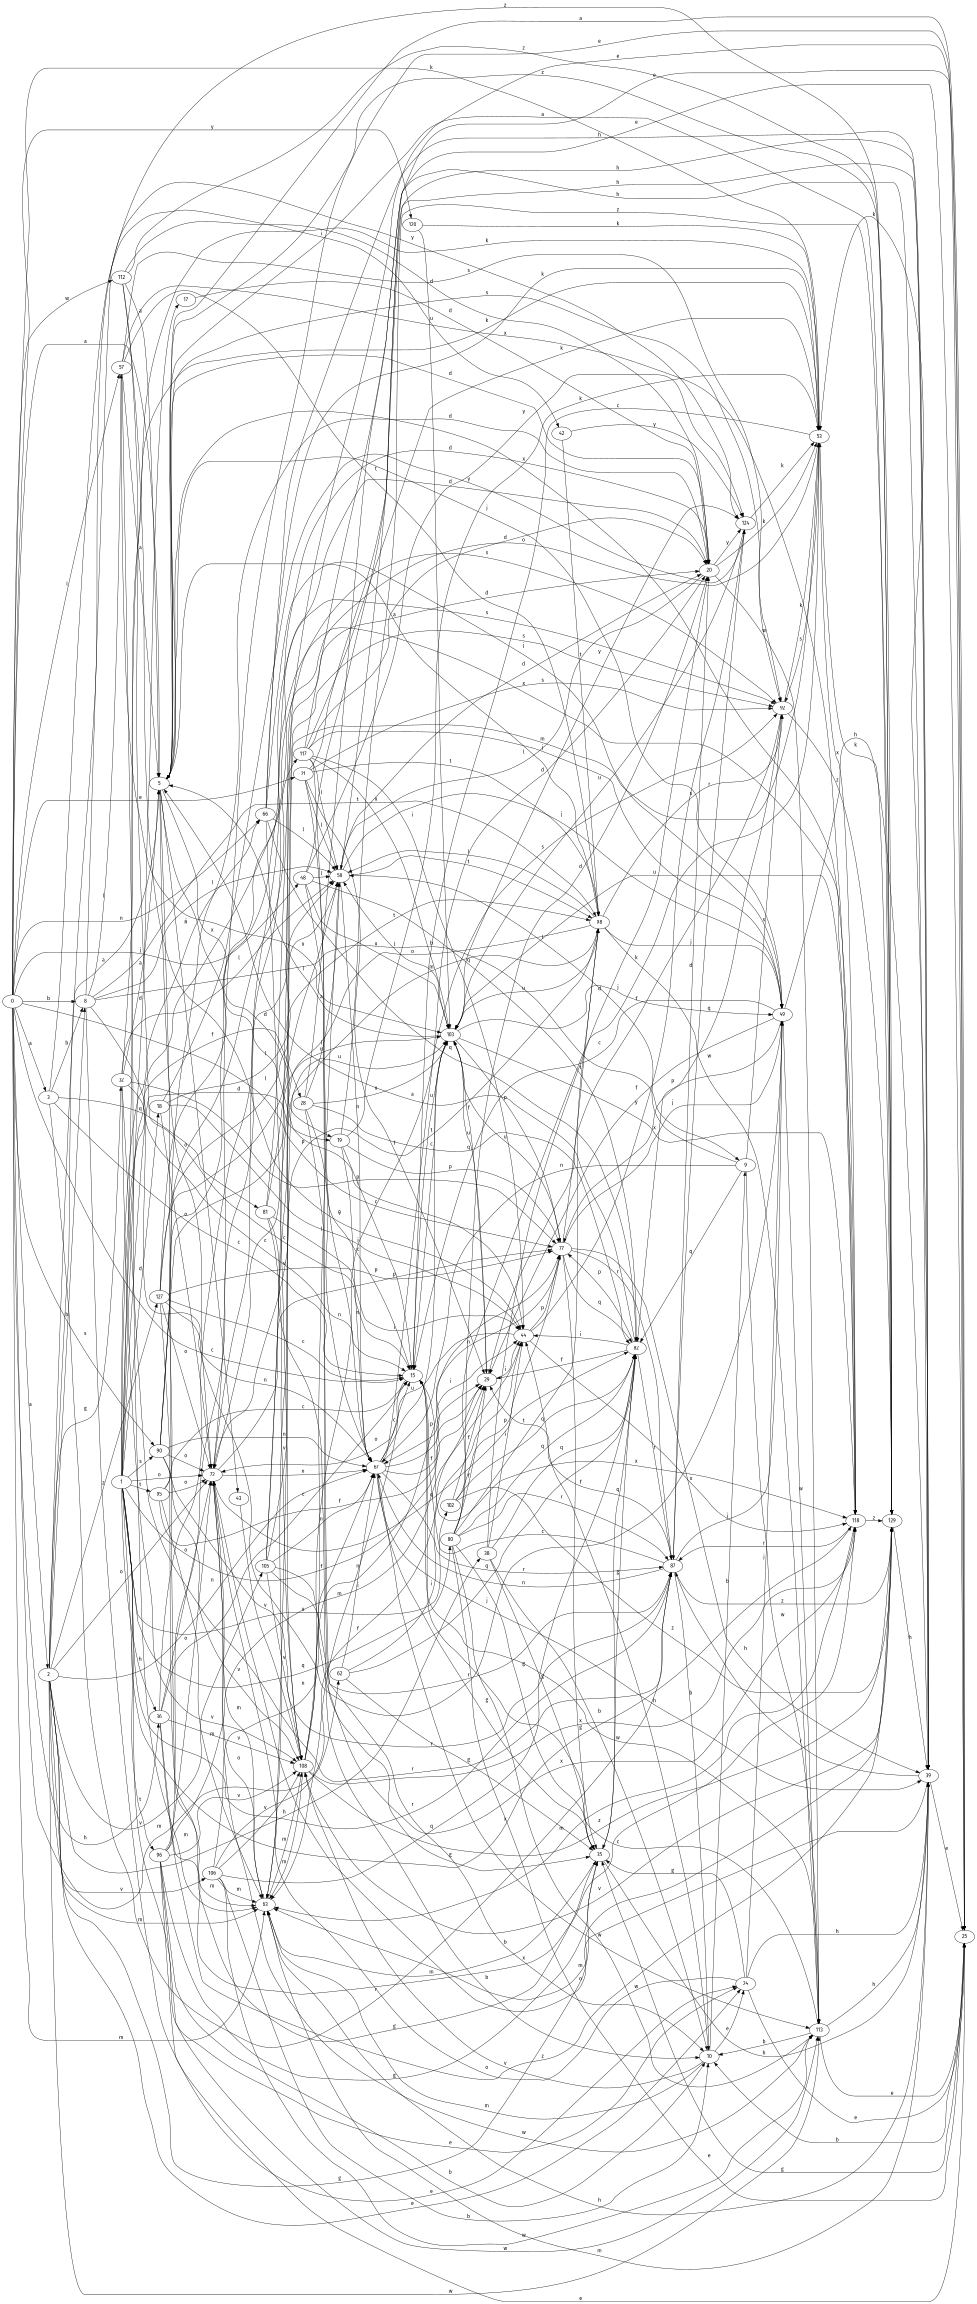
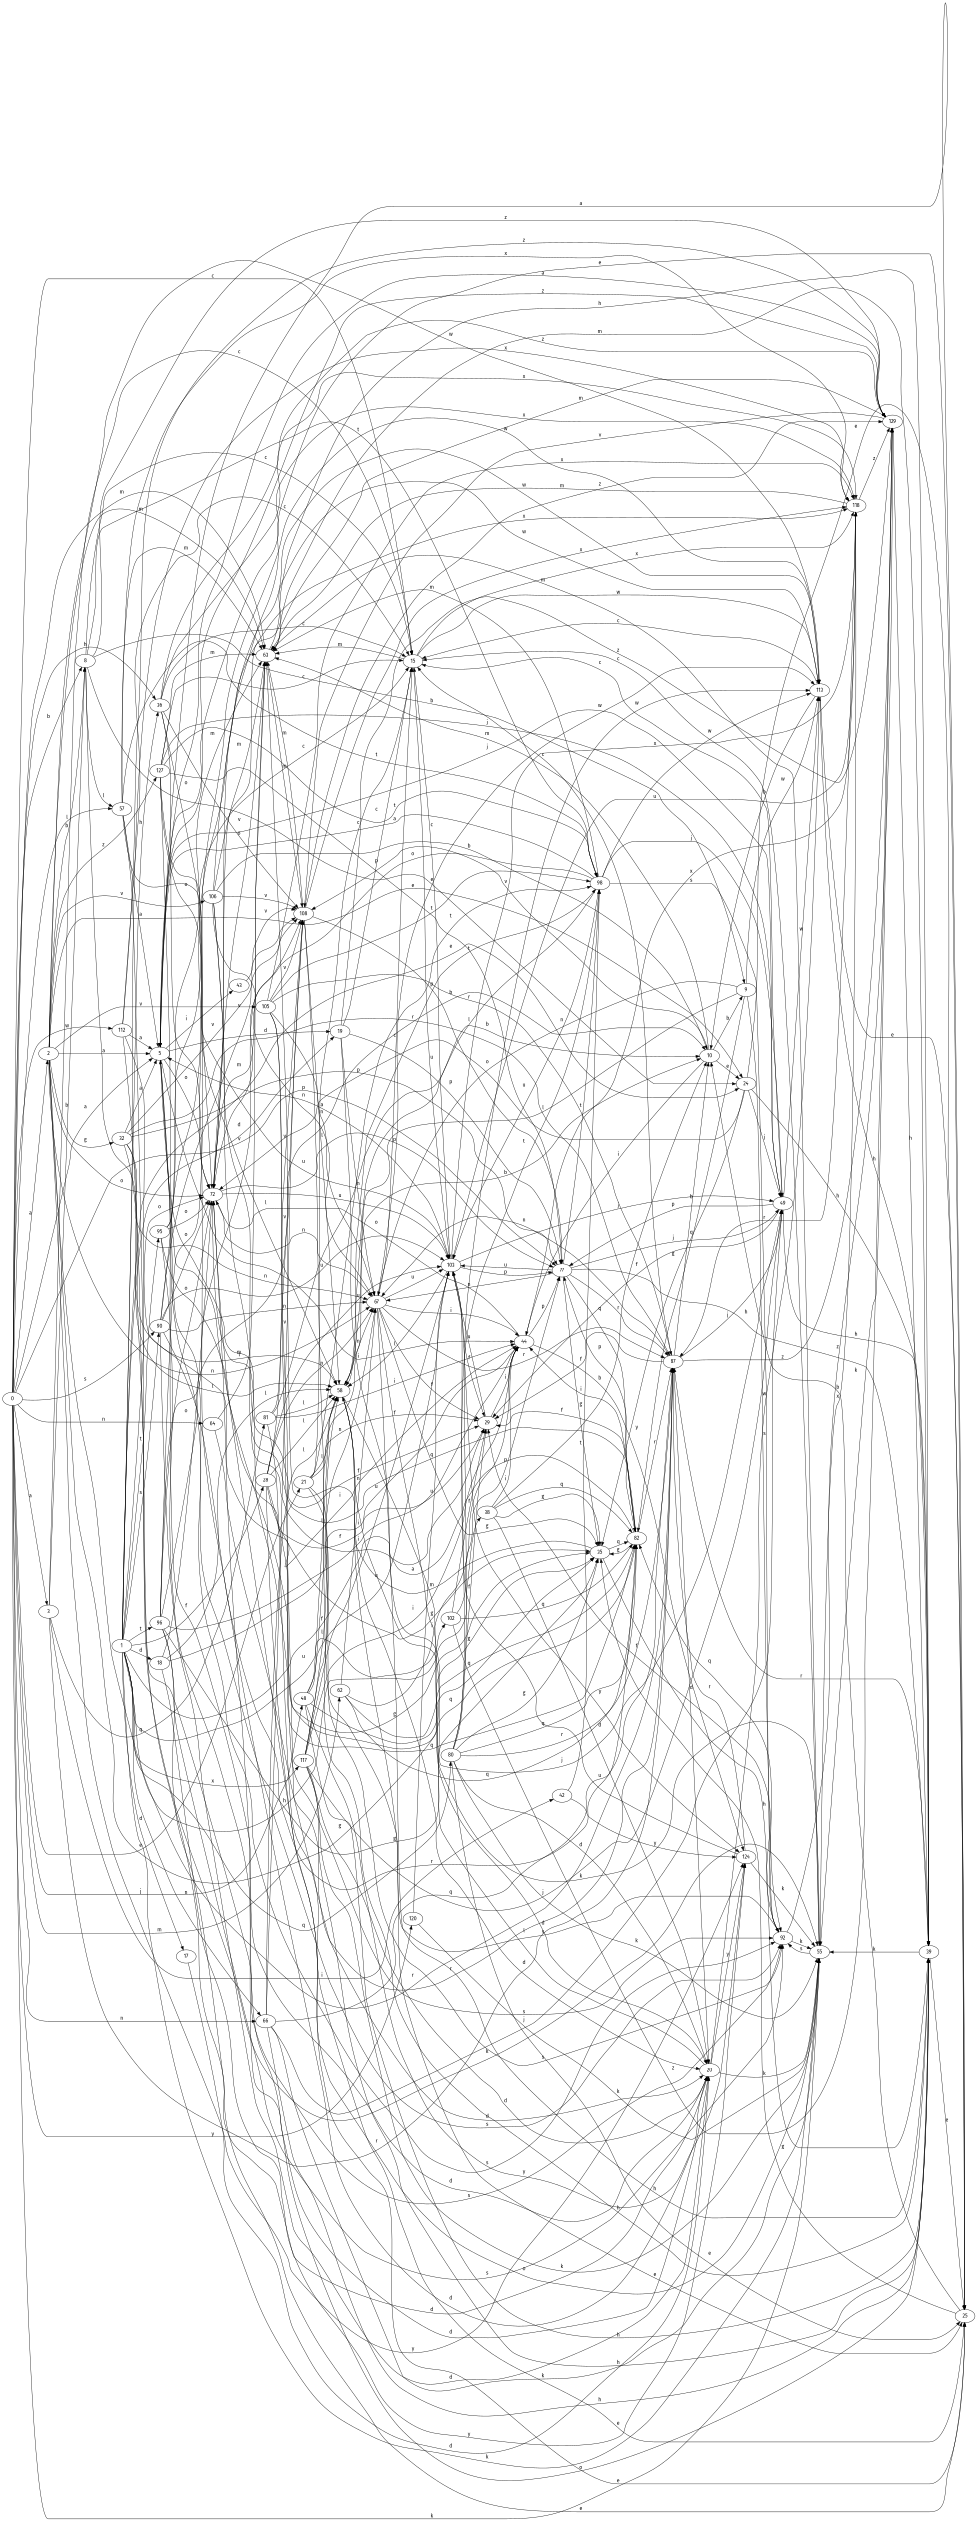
(819, 437) -> (820, 1952)
none -> (288, 1199)
none -> (213, 1424)
